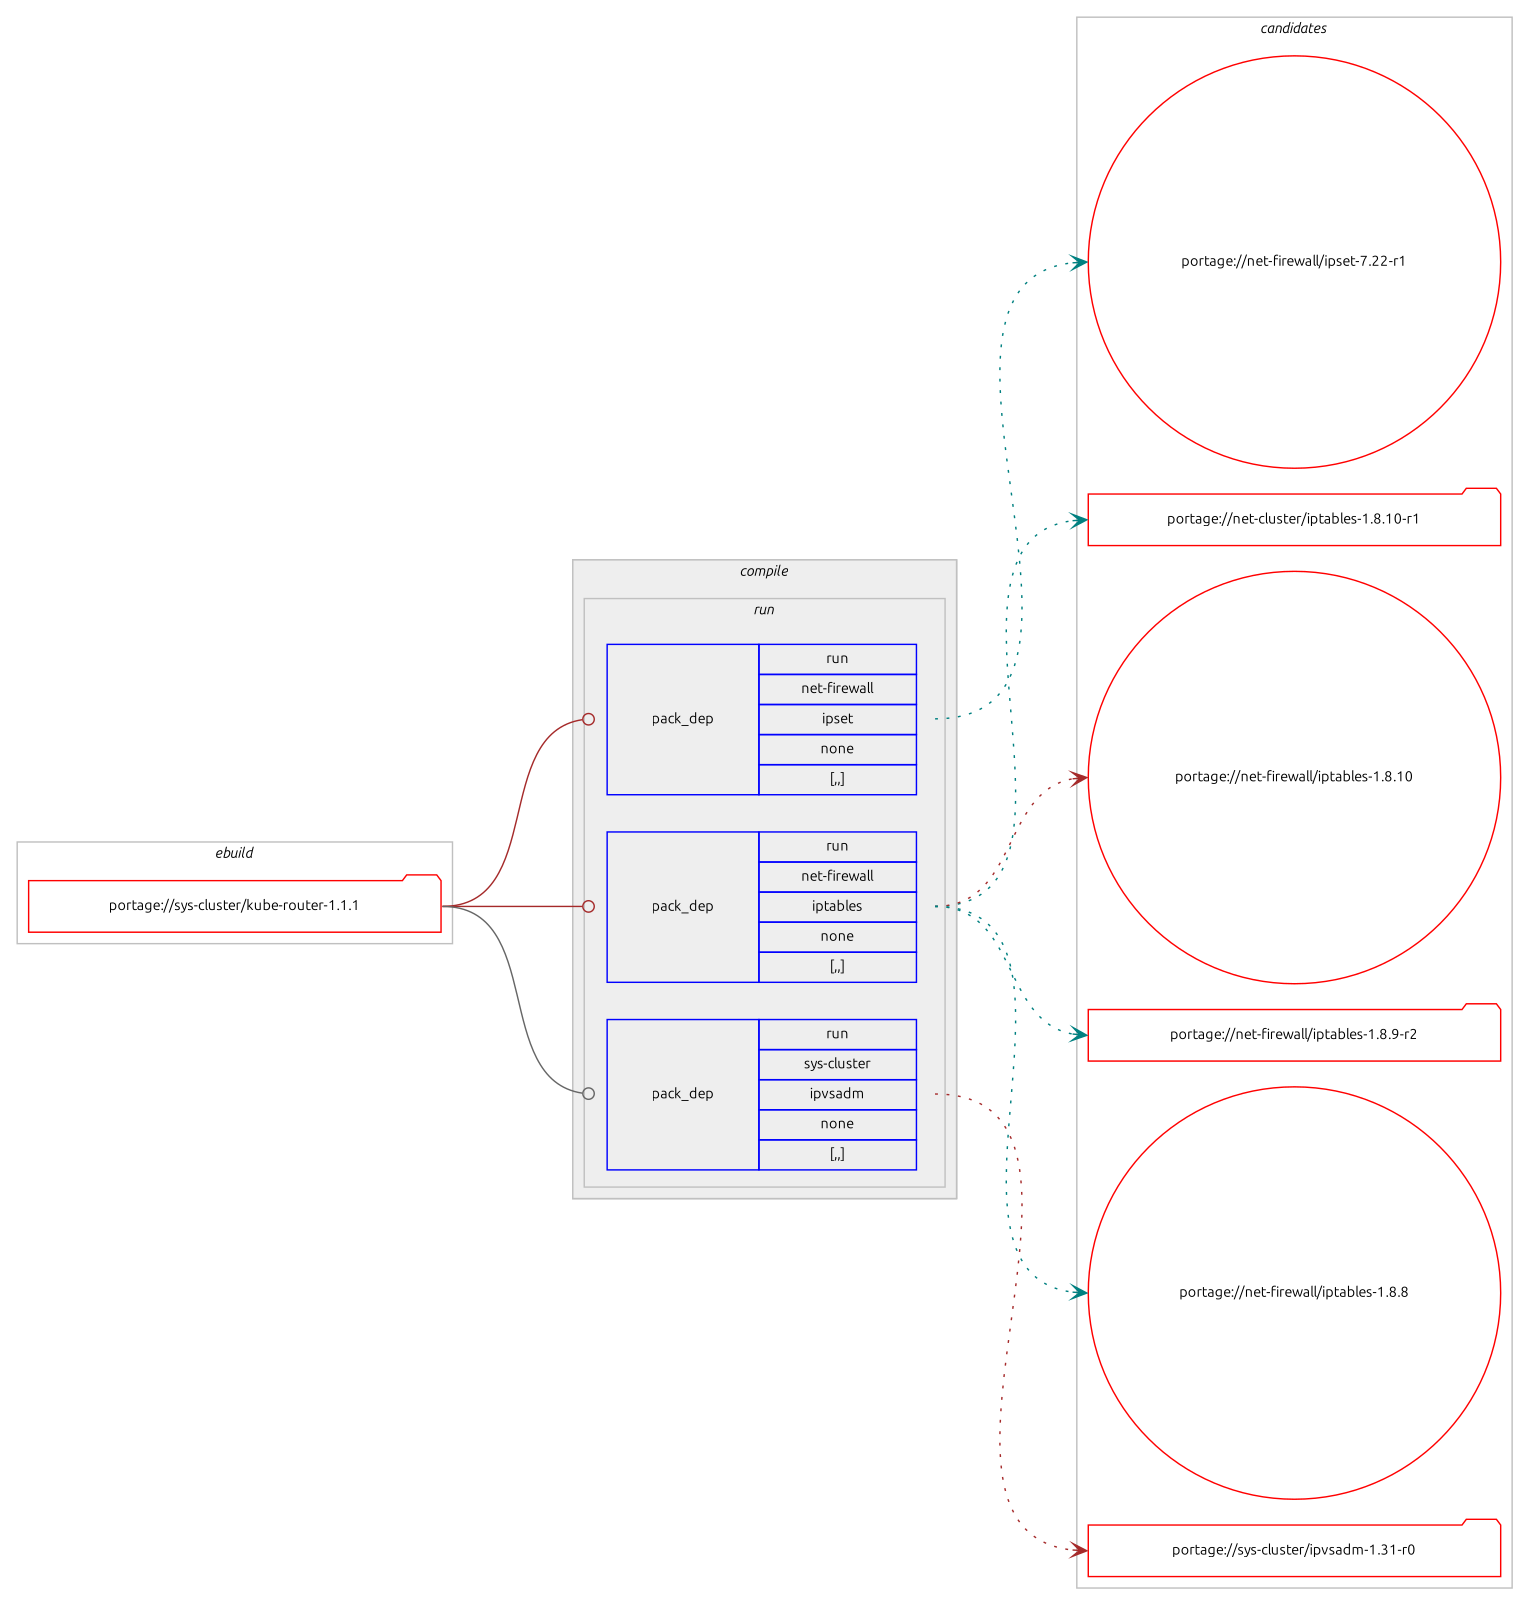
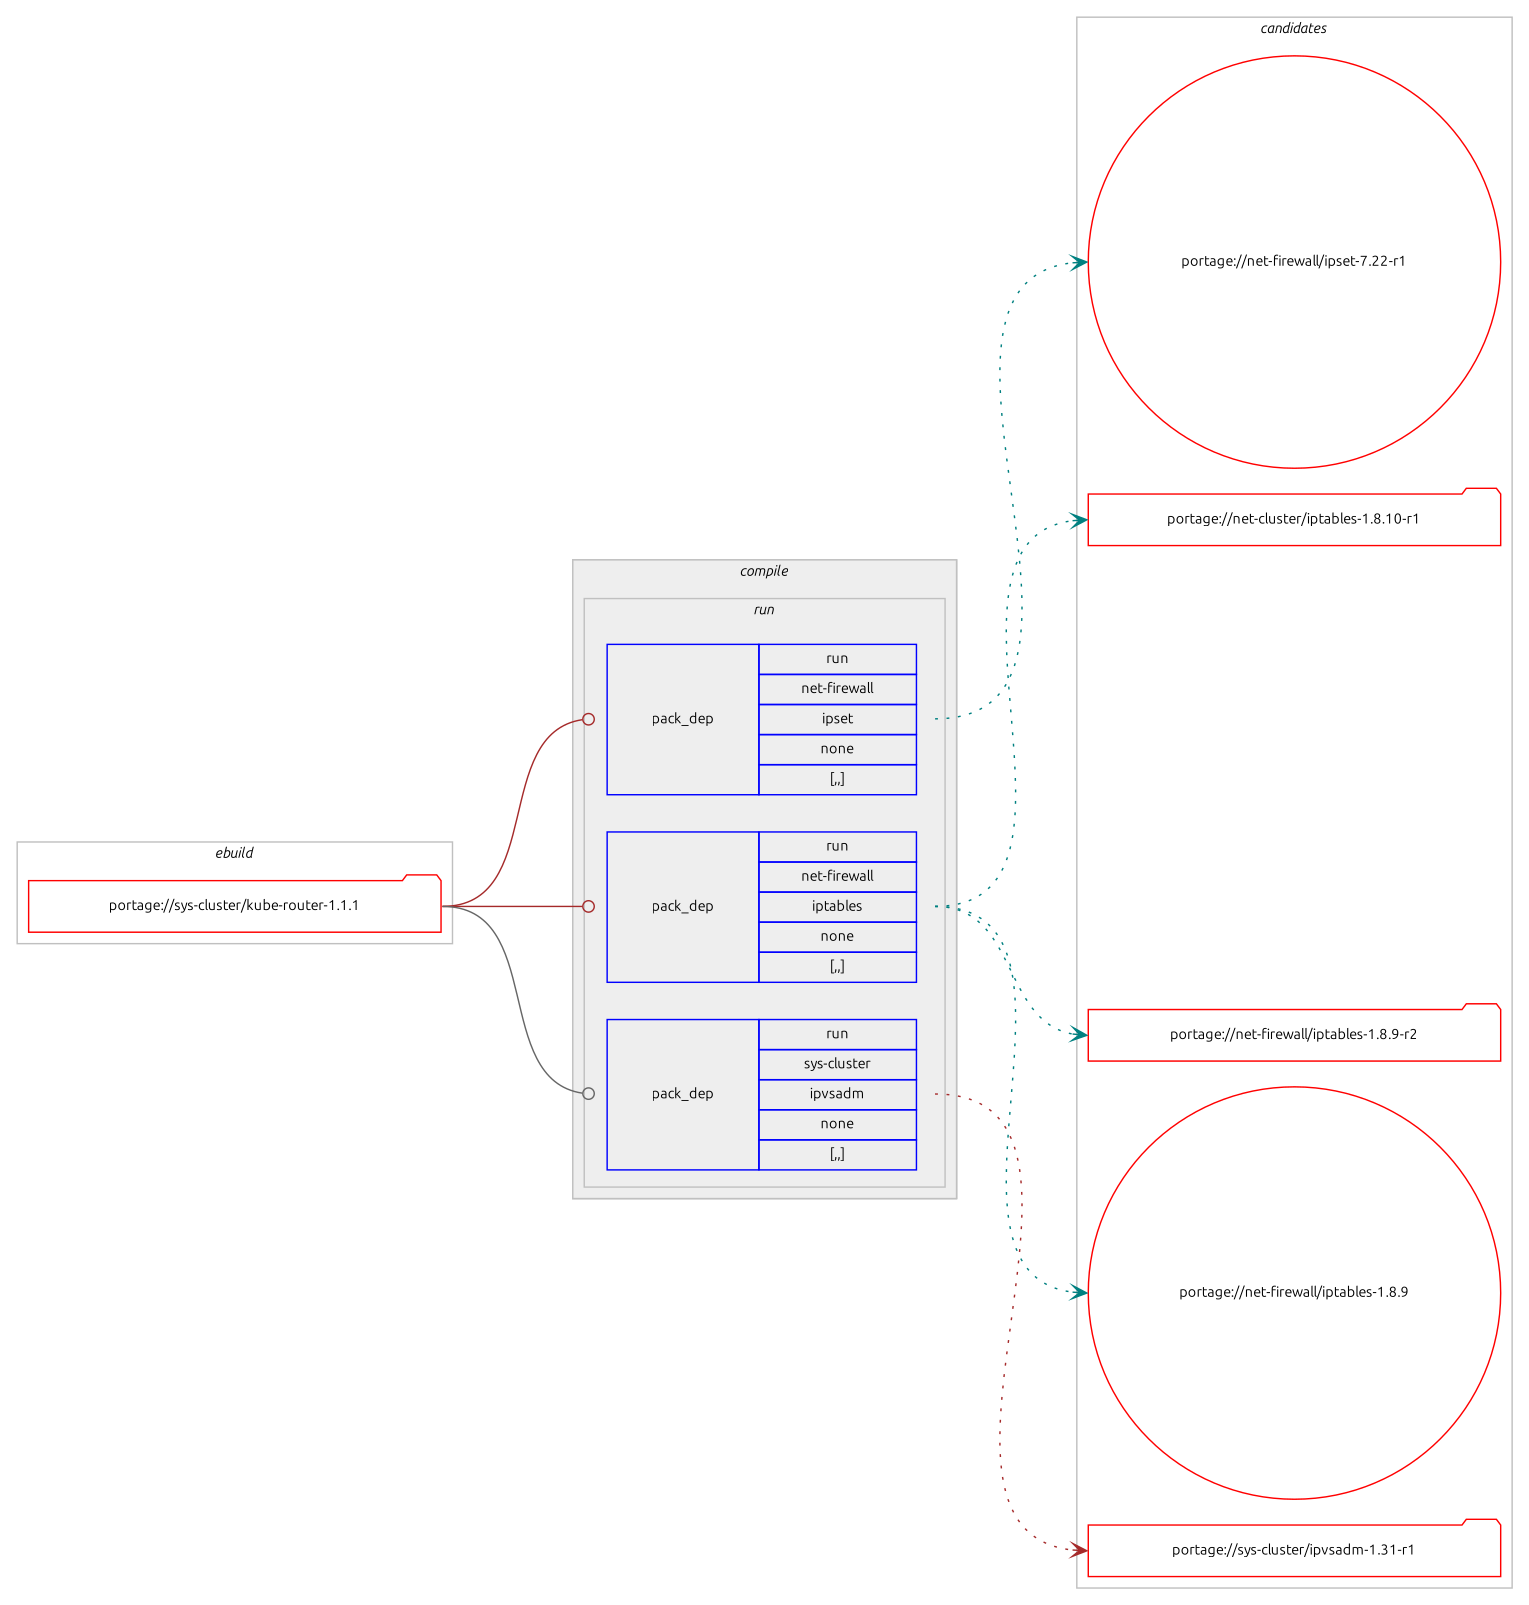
(1294, 778) -> none
(1294, 1293) -> (1294, 1293)
(1294, 1551) -> (1294, 1551)
